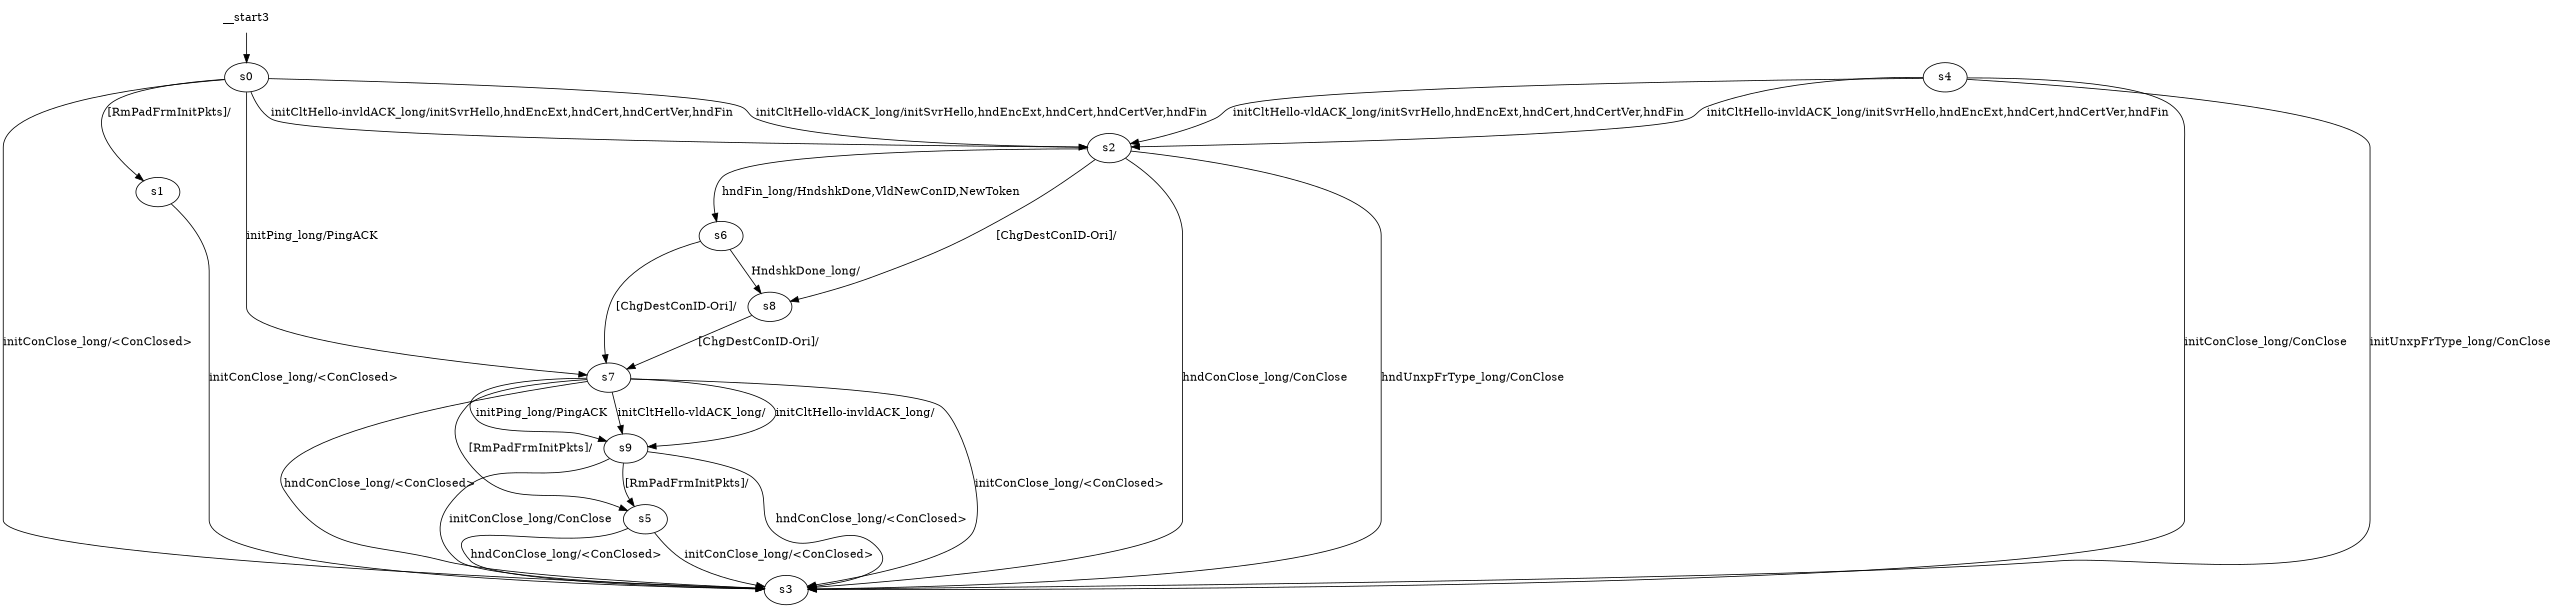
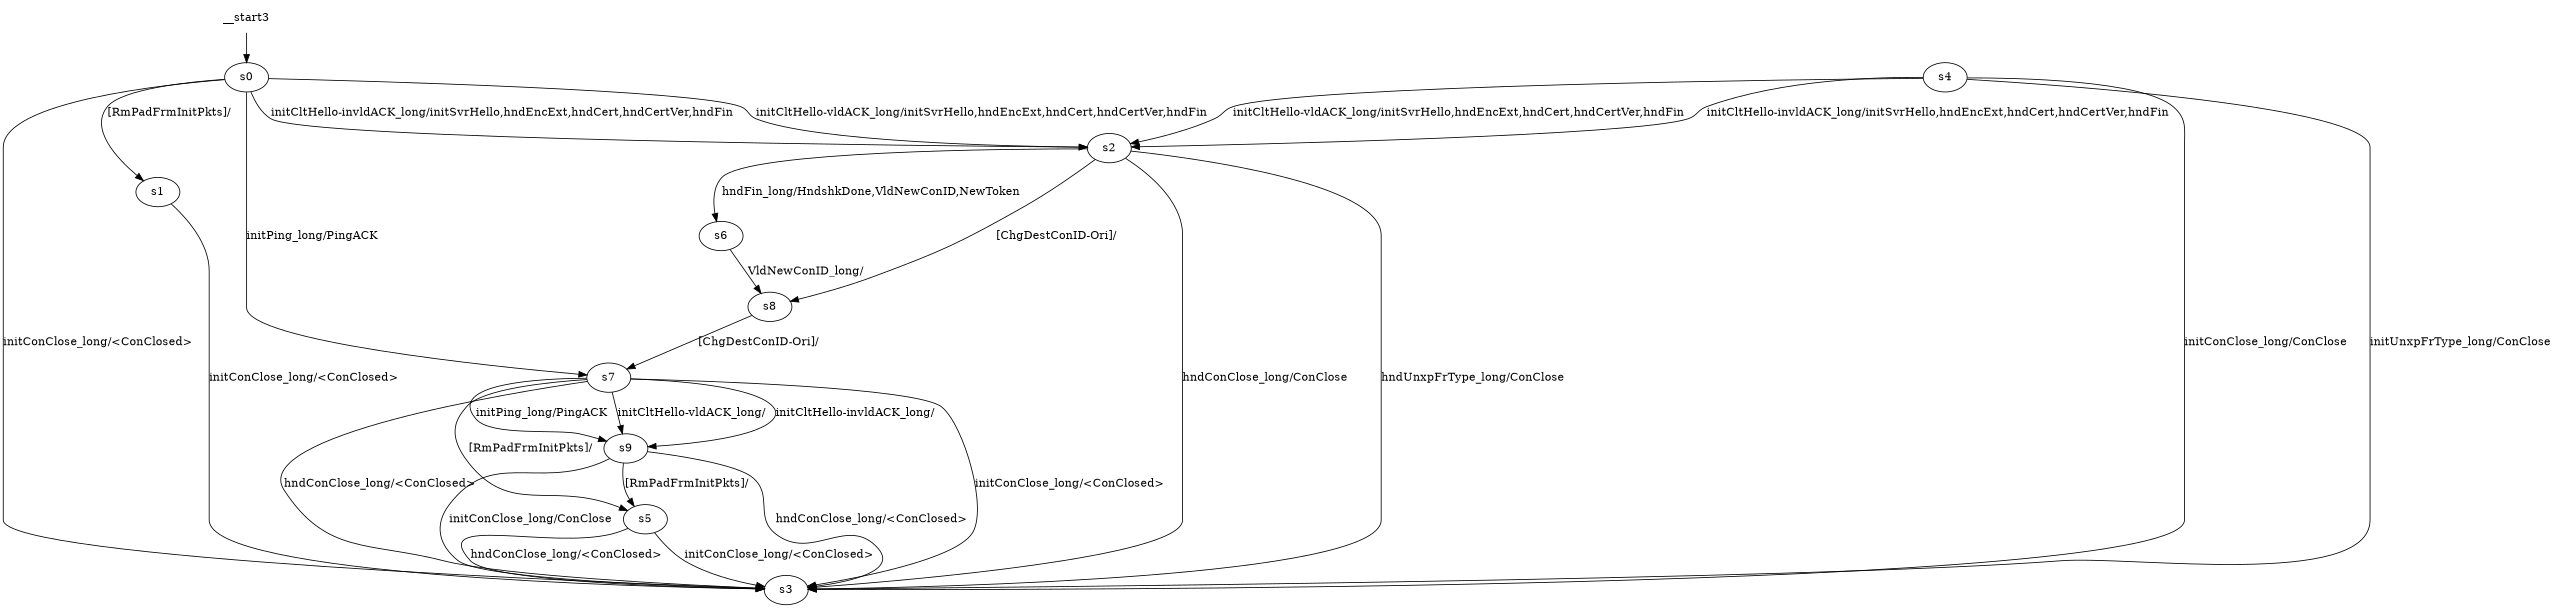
(808, 271) -> (808, 271)
(628, 279) -> none
